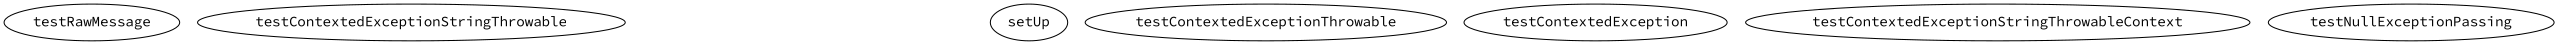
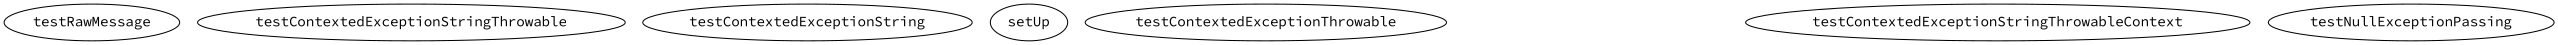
none -> (807, 22)
(1596, 22) -> none
